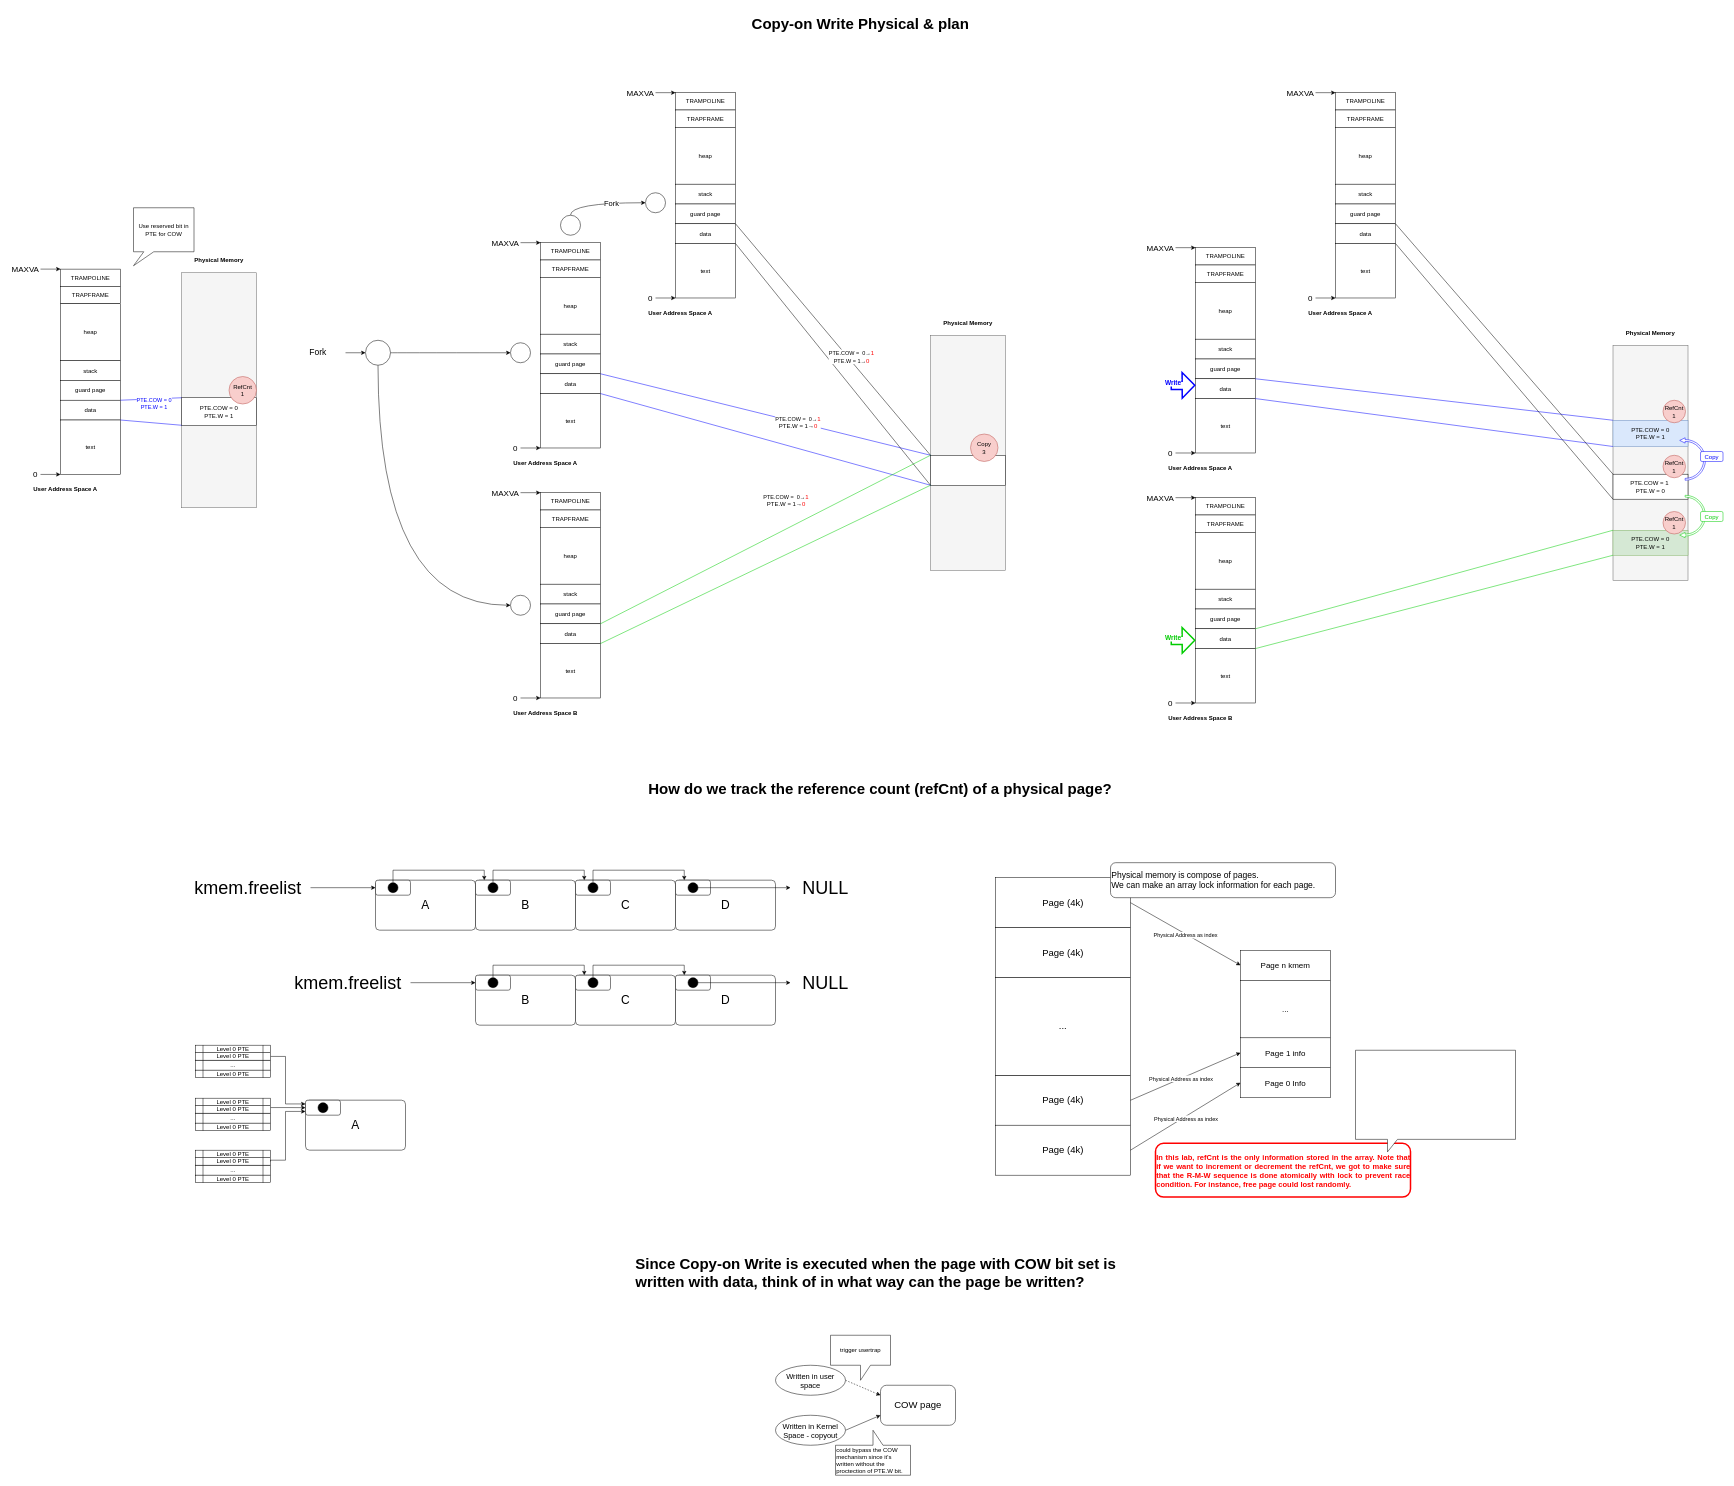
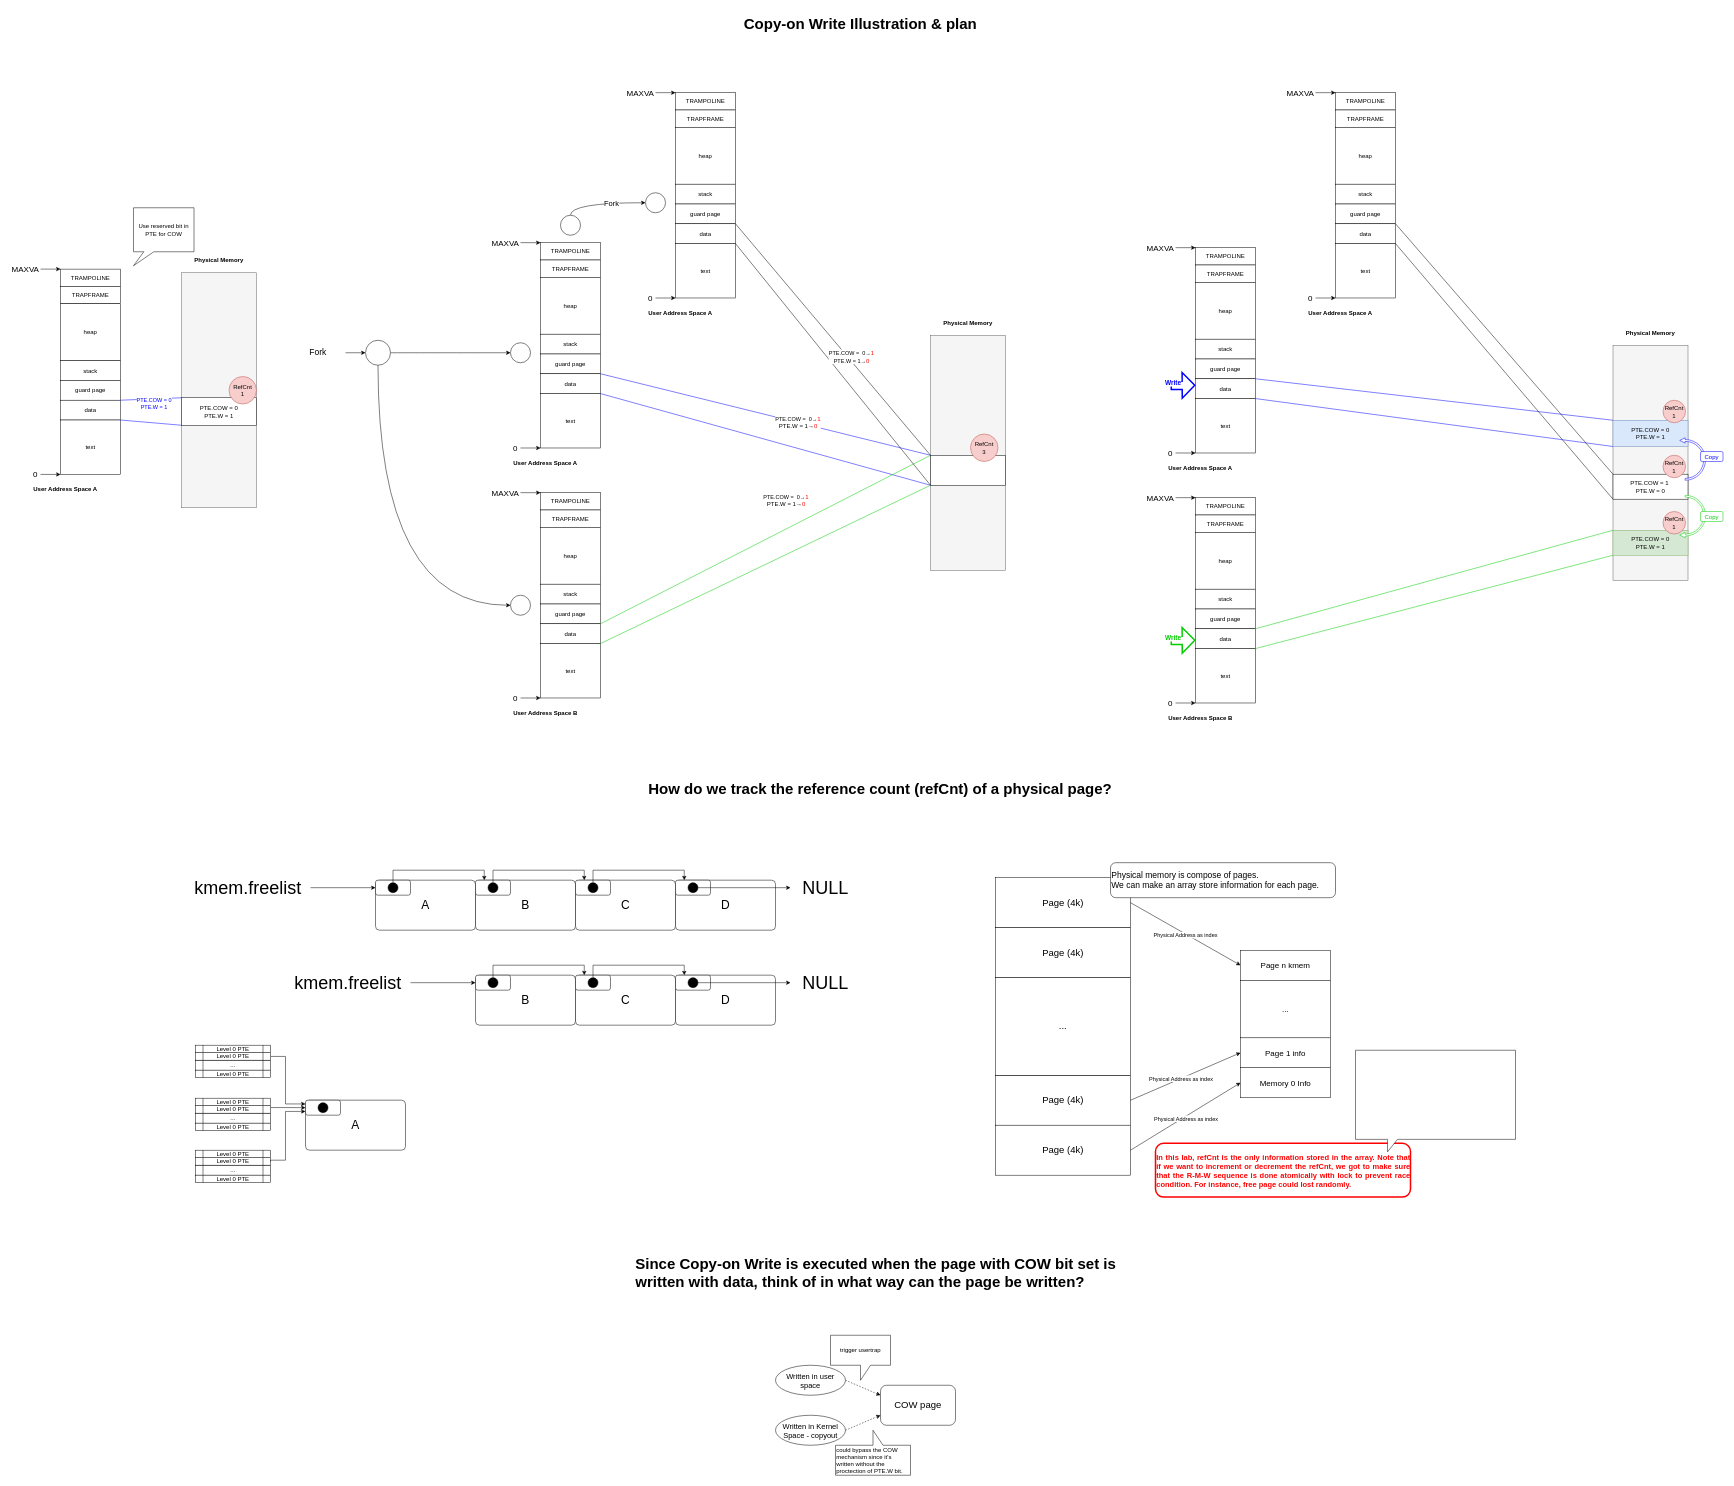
(860, 9) -> (860, 9)
(984, 448) -> (984, 448)
(1221, 880) -> (1223, 880)
(1285, 1083) -> (1285, 1083)
(861, 1423) -> (861, 1423)
